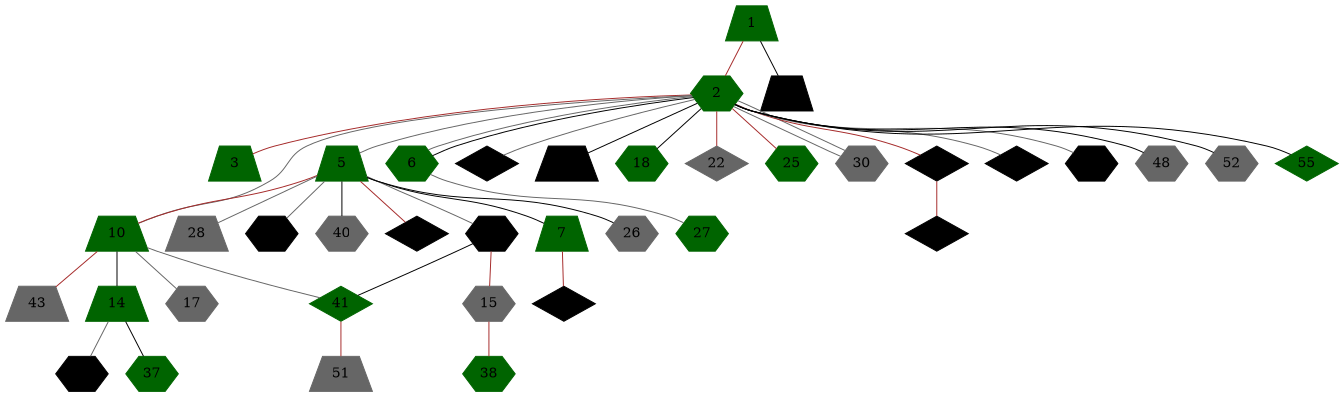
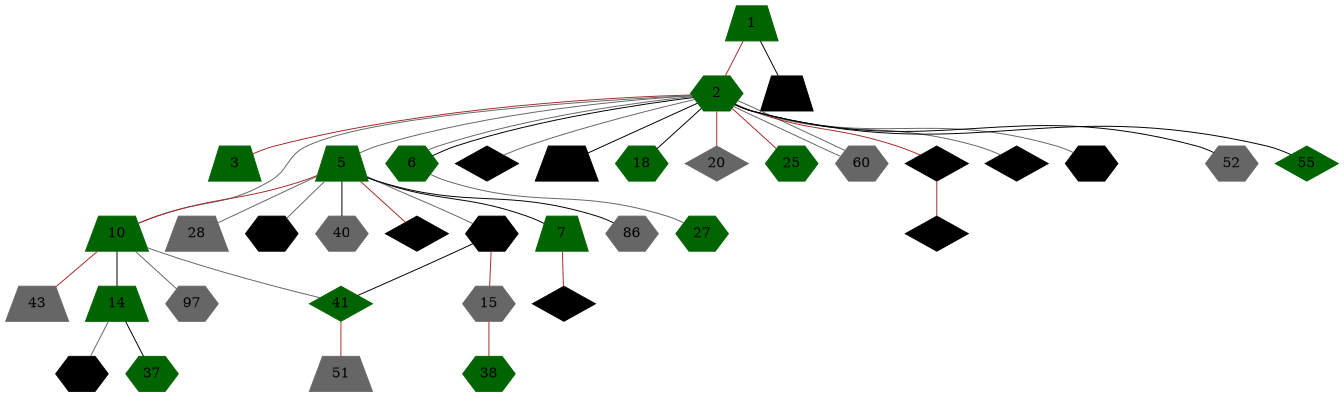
(717, 164) -> (717, 164)
(862, 164) -> (862, 164)
(1162, 164) -> none
(632, 234) -> (632, 234)
(192, 304) -> (192, 304)
